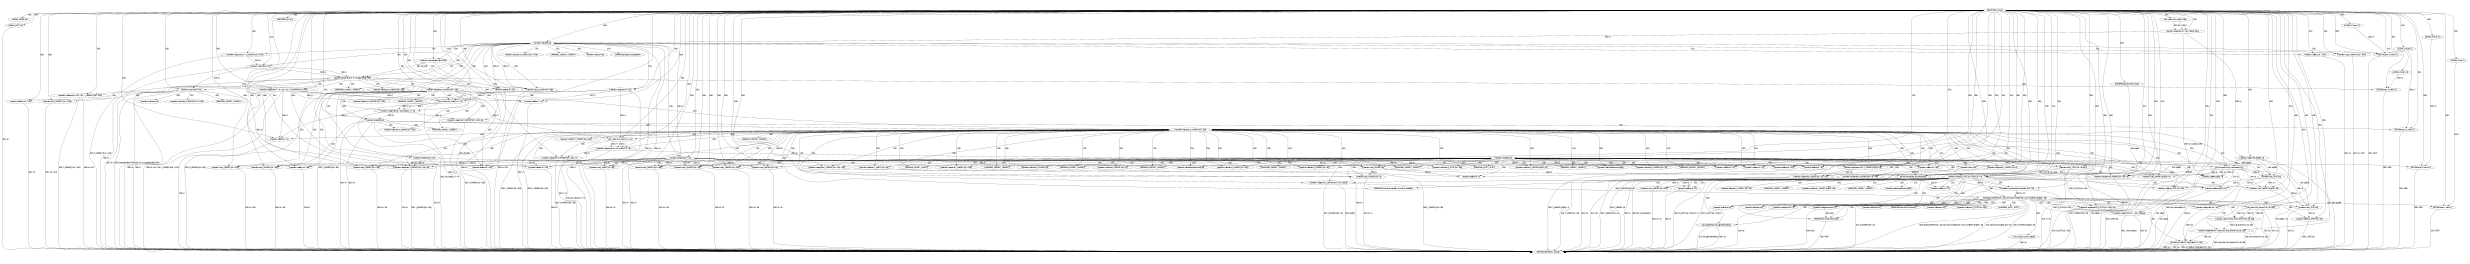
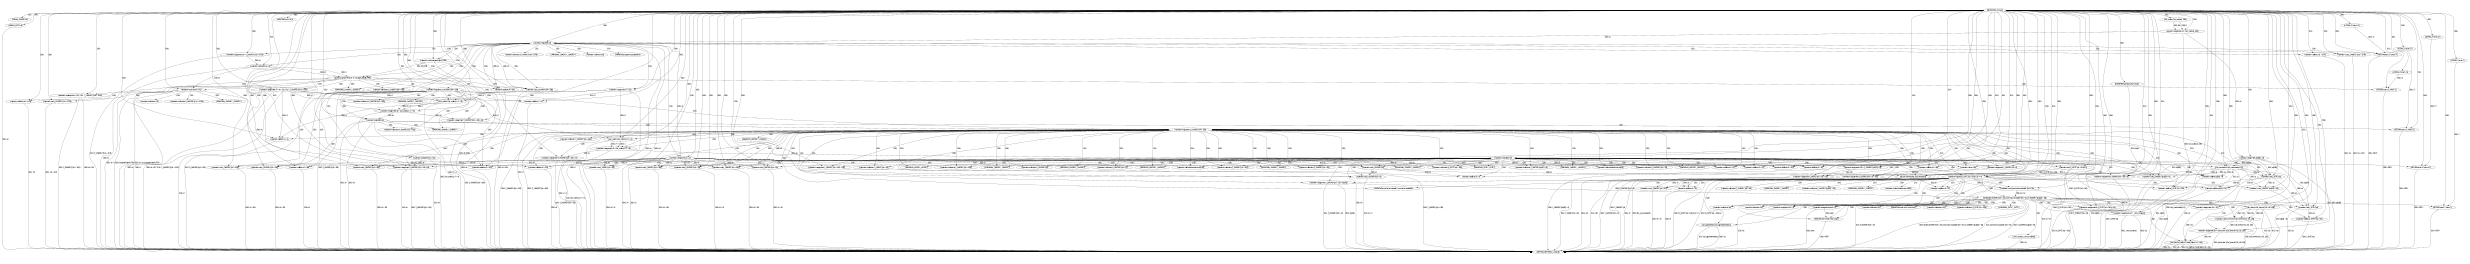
(1456, 160) -> (2222, 15)
